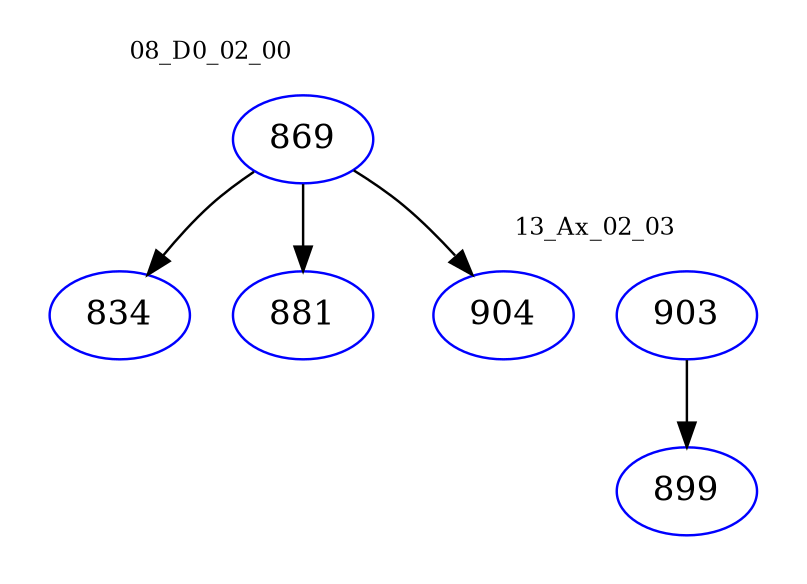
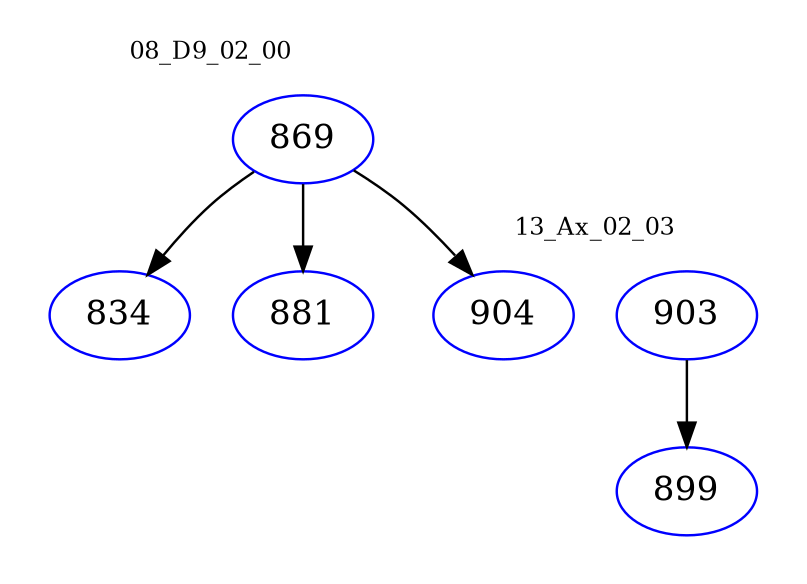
(211, 53) -> (211, 53)
